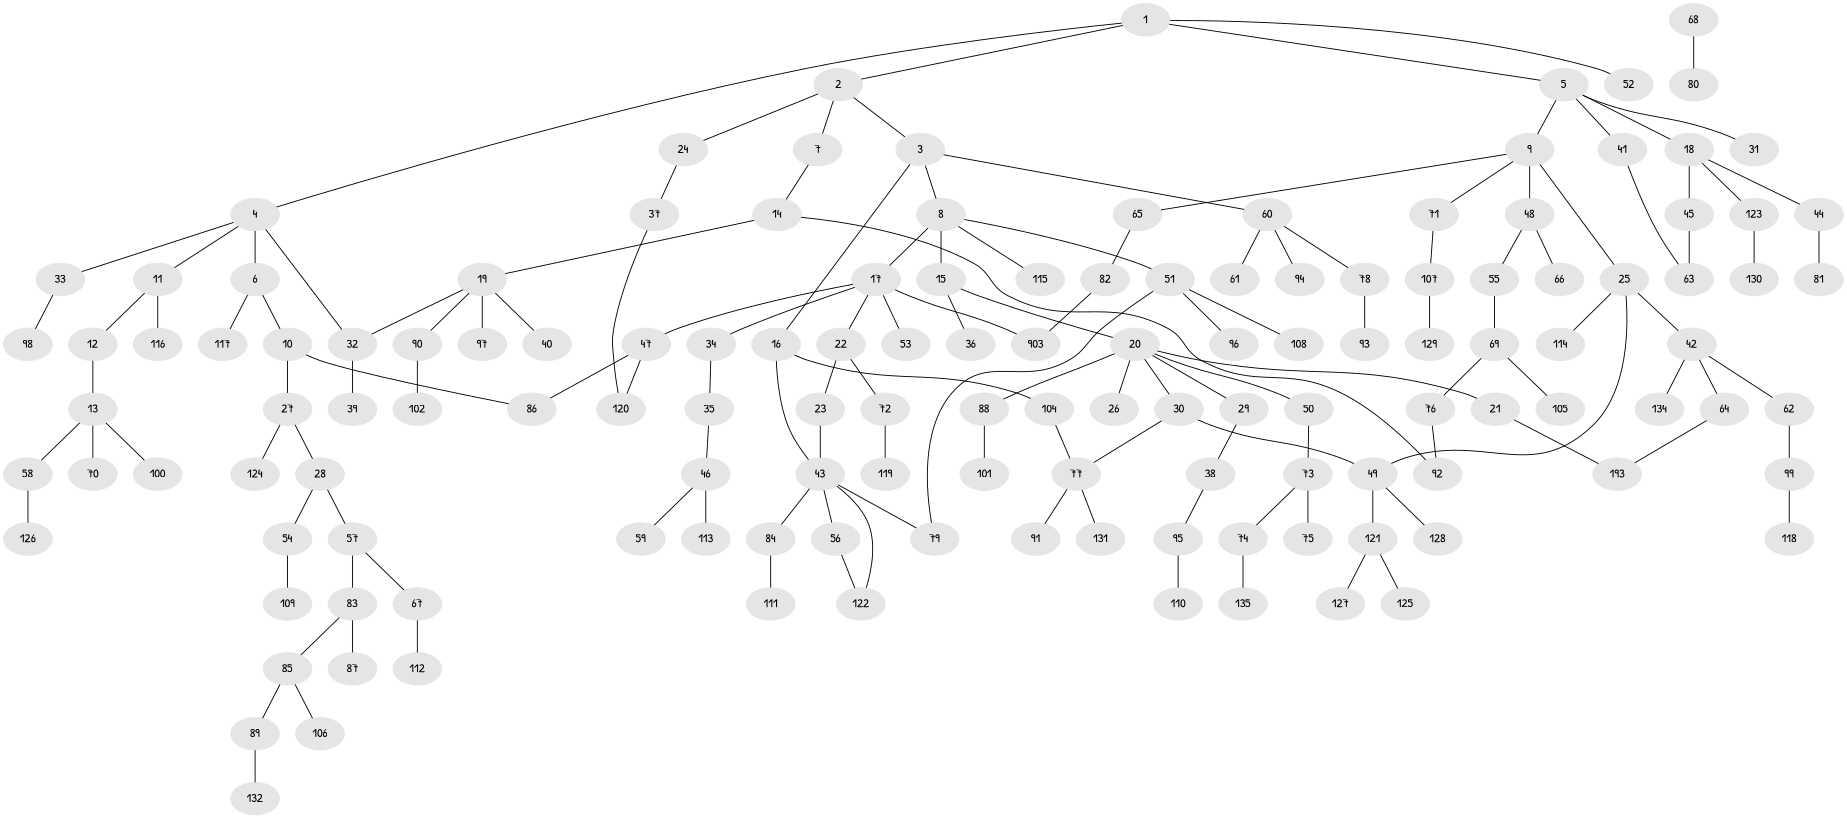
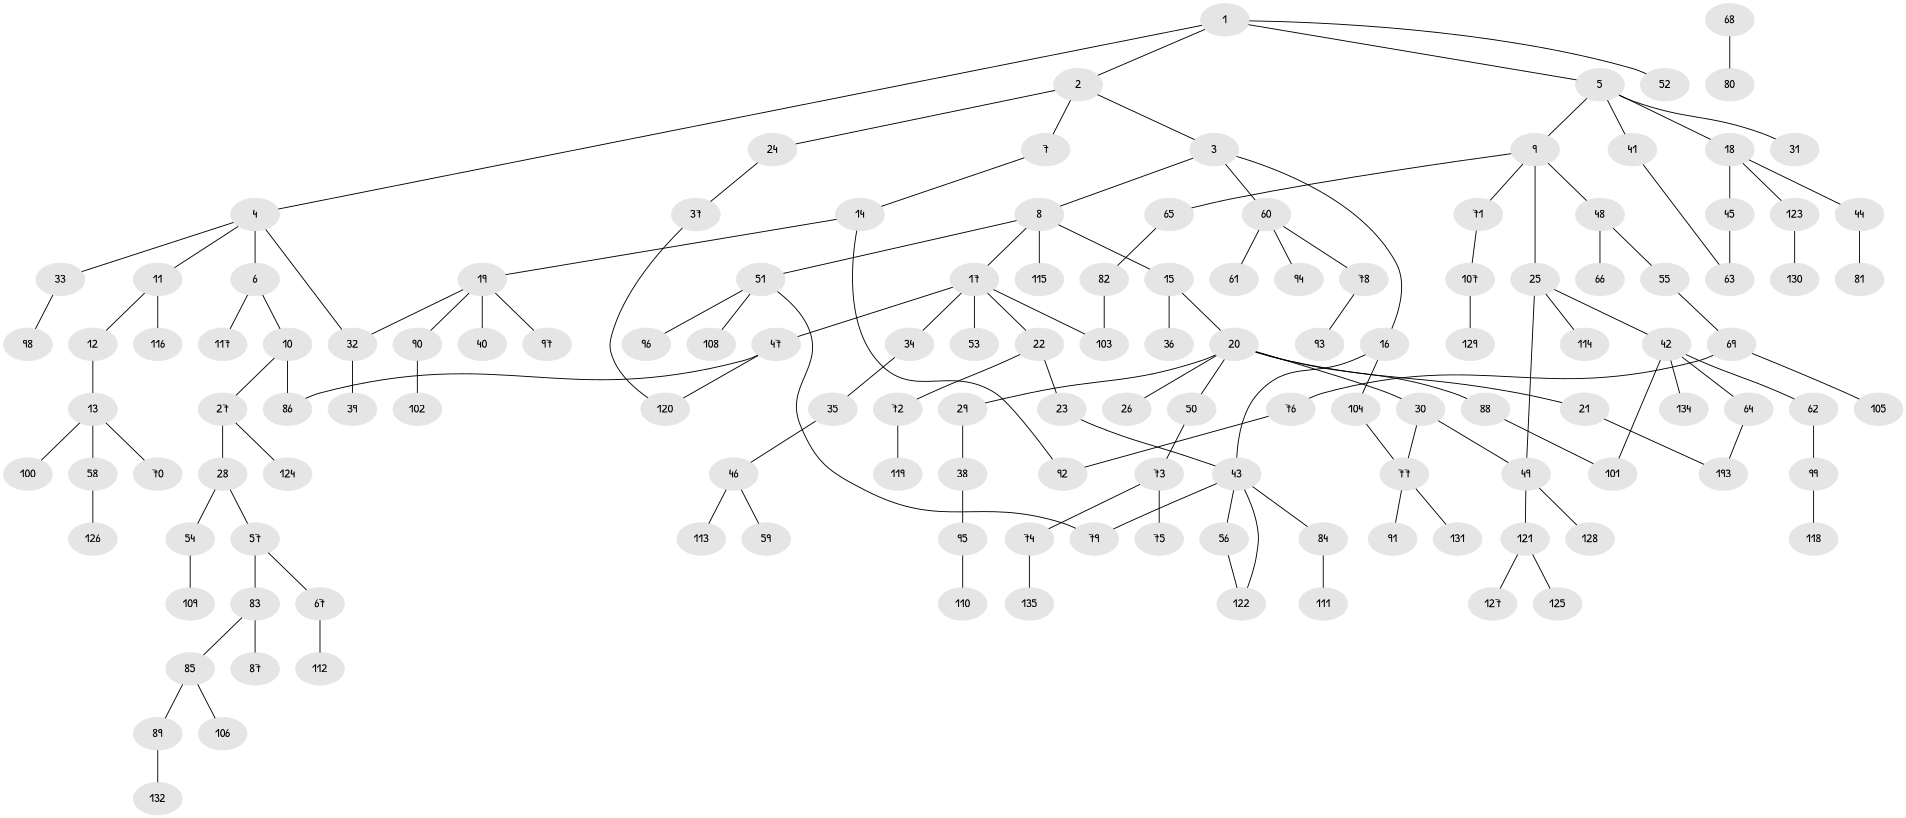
(1036, 344) -> (1104, 344)
none -> (1640, 409)
